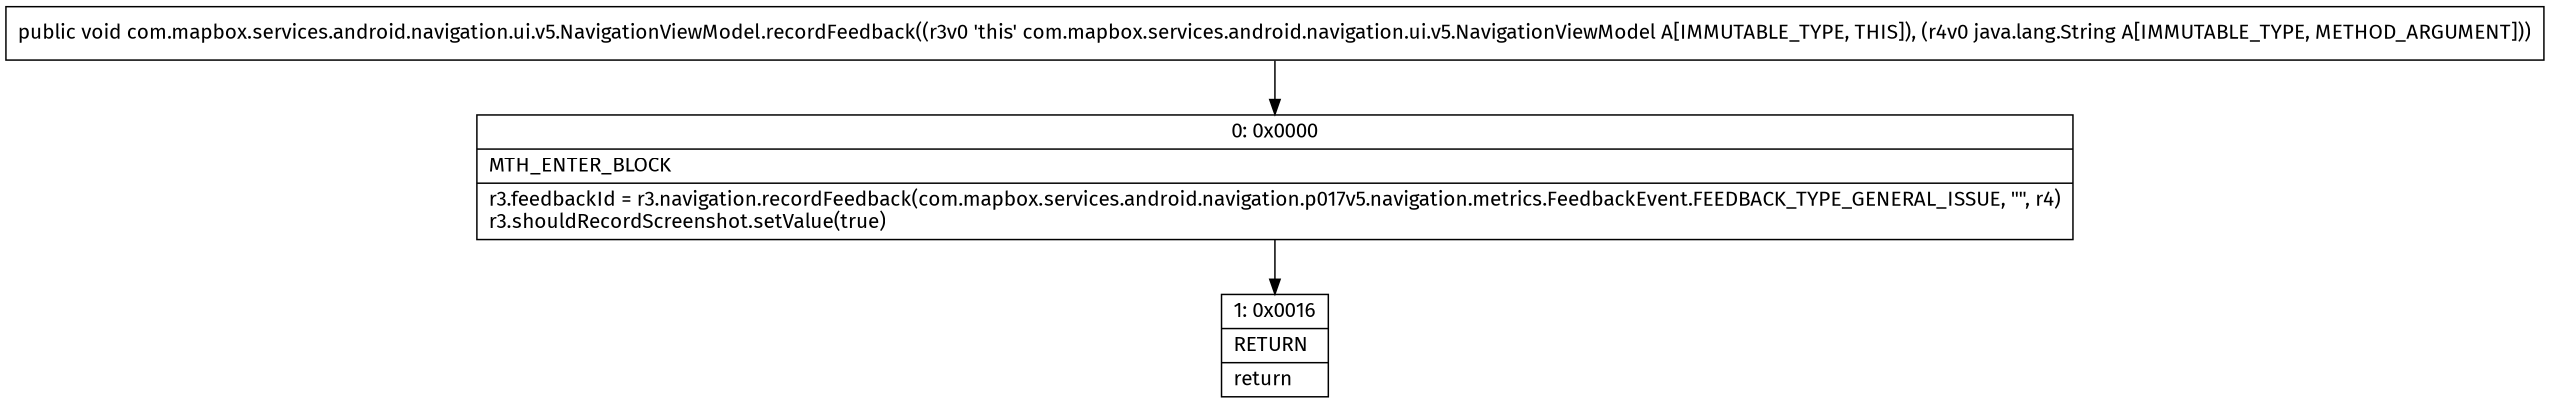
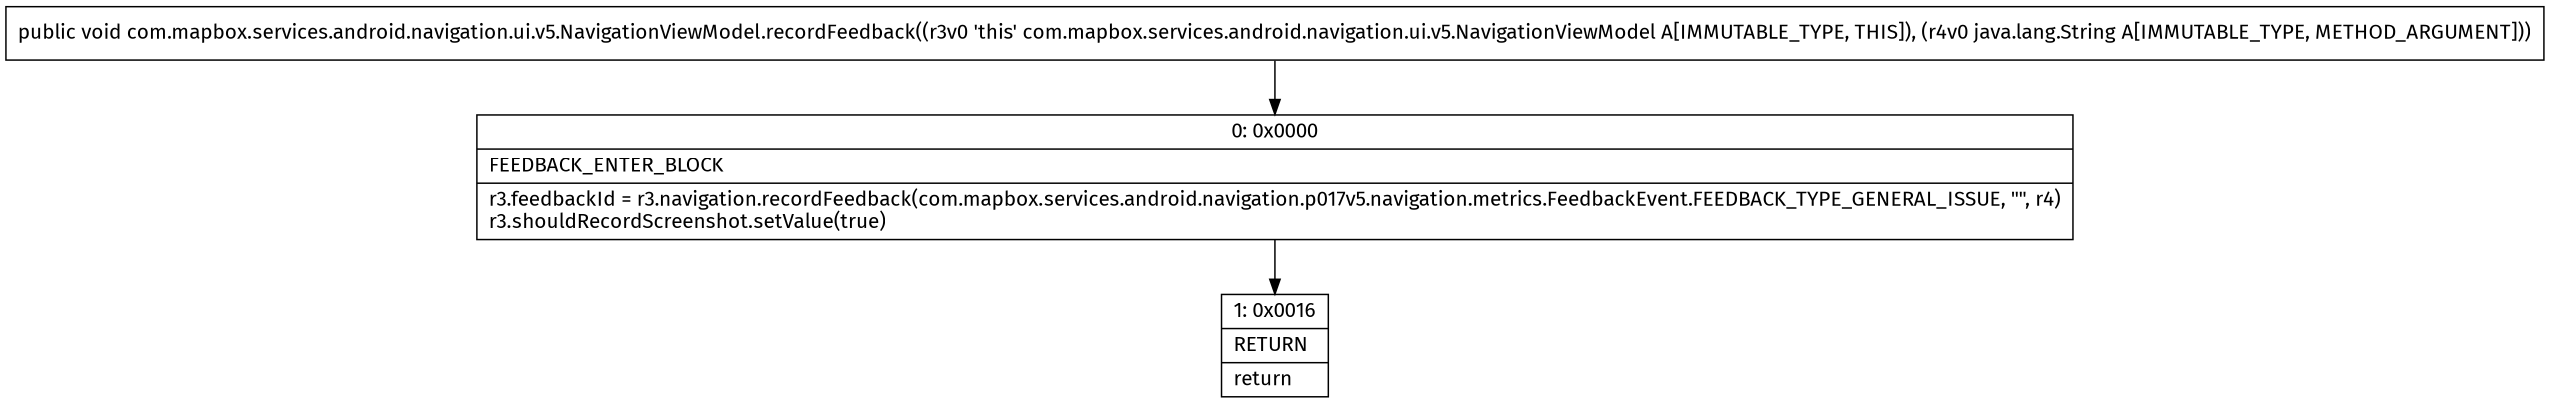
(581, 165) -> (607, 165)
